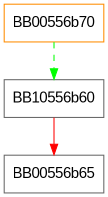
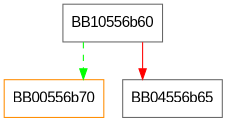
(54, 55) -> (83, 55)
(54, 174) -> (172, 99)
